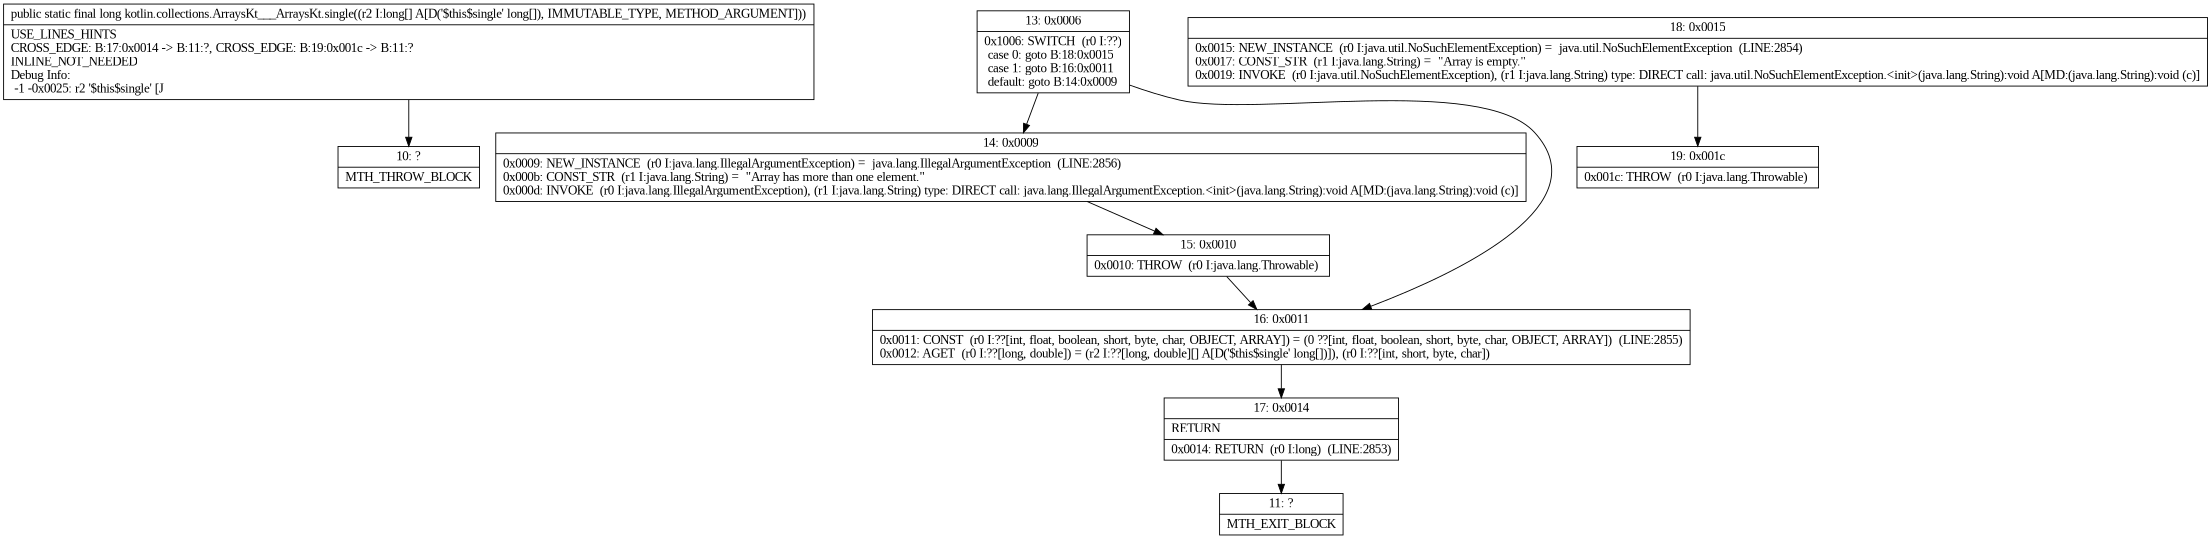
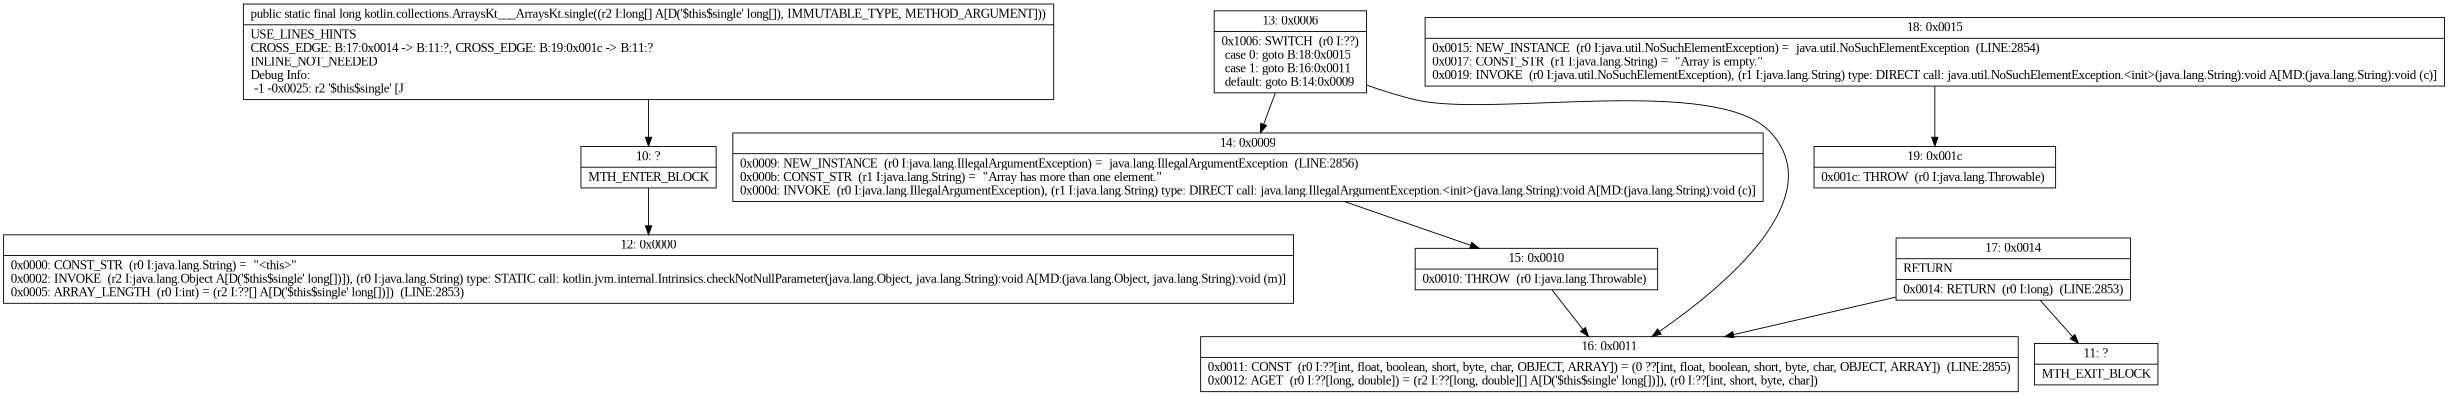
(409, 177) -> (649, 177)
none -> (649, 269)
(1281, 377) -> (1815, 316)
